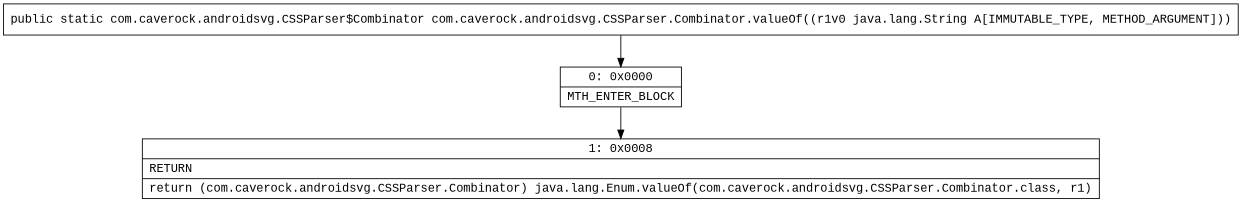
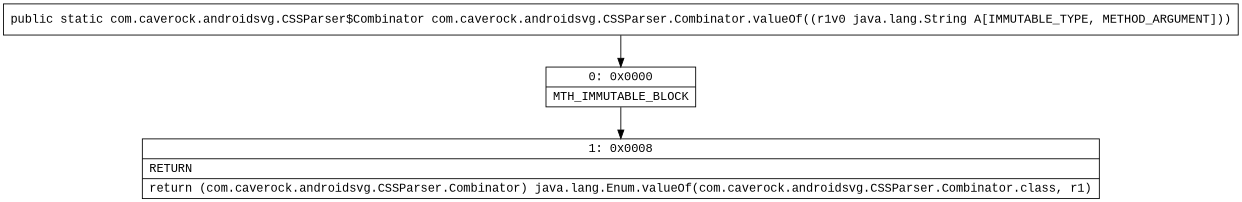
(621, 96) -> (621, 96)
